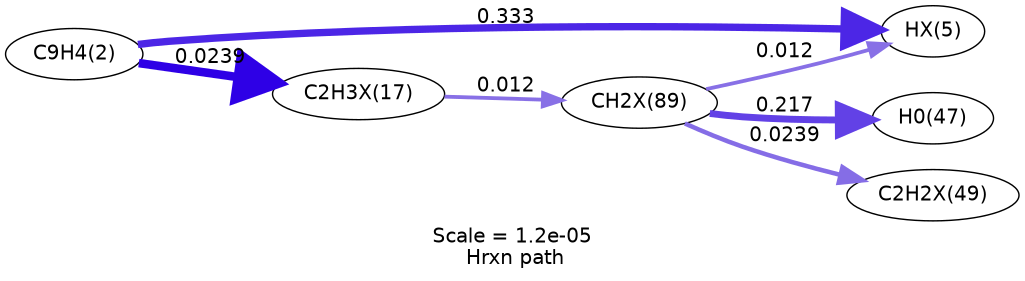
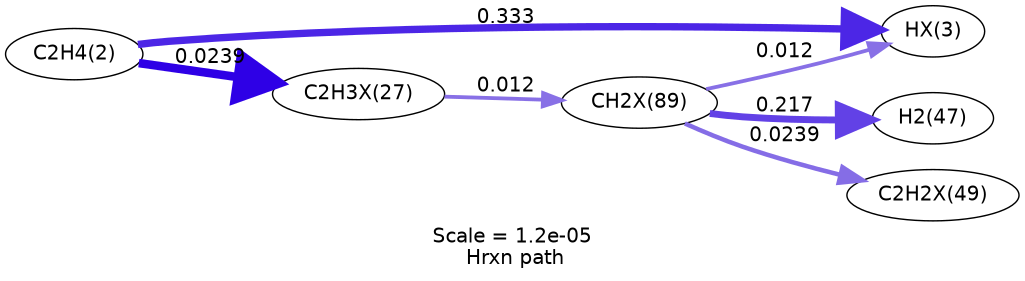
(933, 31) -> (933, 31)
(74, 54) -> (74, 54)
(359, 94) -> (359, 94)
(933, 118) -> (933, 118)
